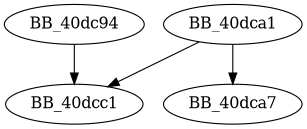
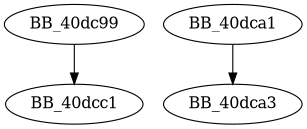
(74, 24) -> (74, 24)
(159, 62) -> none
(233, 104) -> (233, 104)
